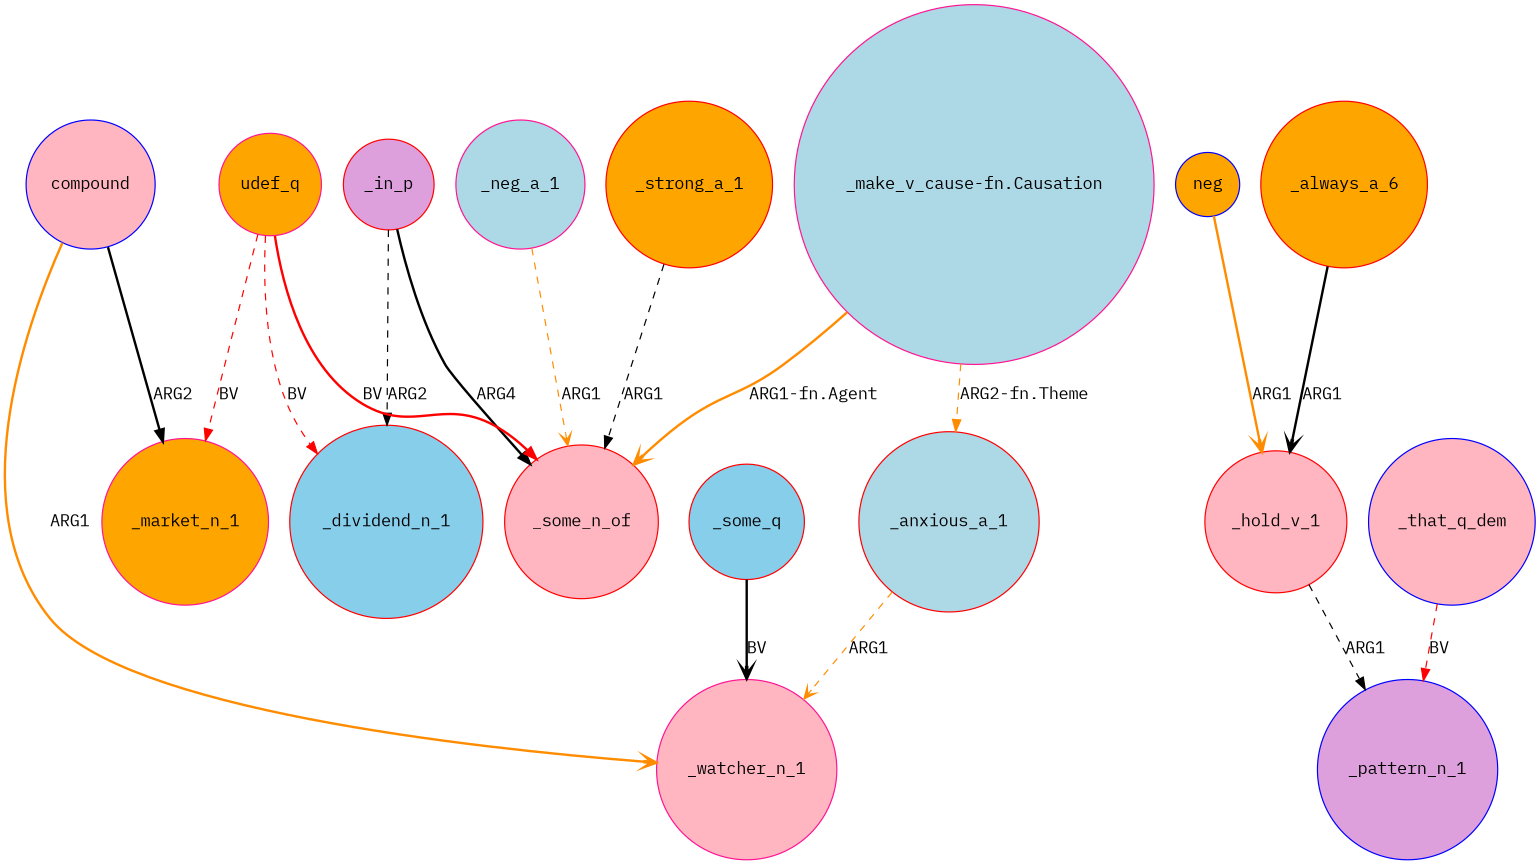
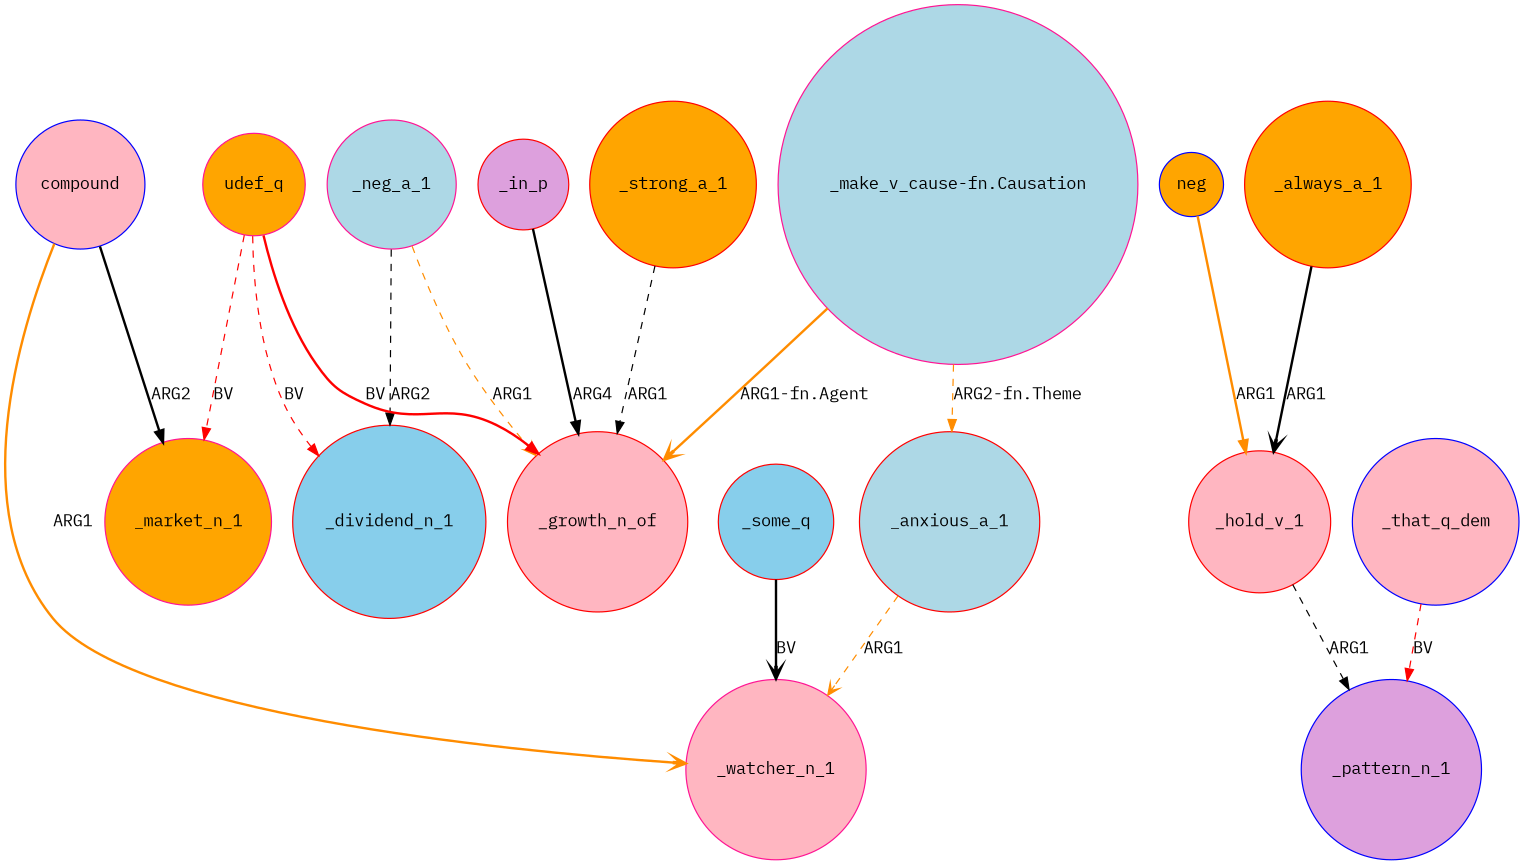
(1344, 185) -> (1328, 185)
(388, 321) -> (391, 331)
(1237, 328) -> (1221, 328)
(581, 522) -> (598, 522)
